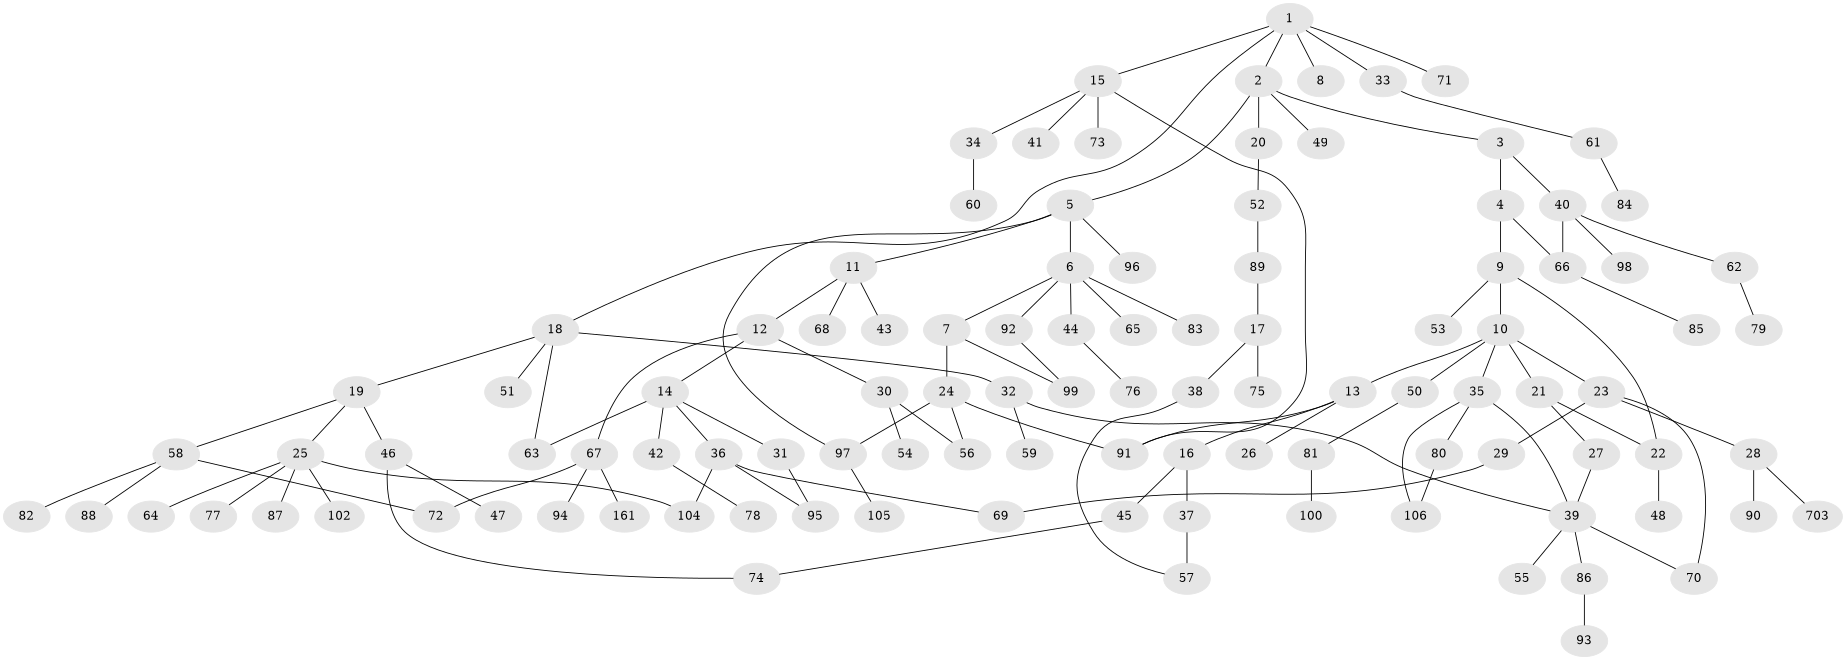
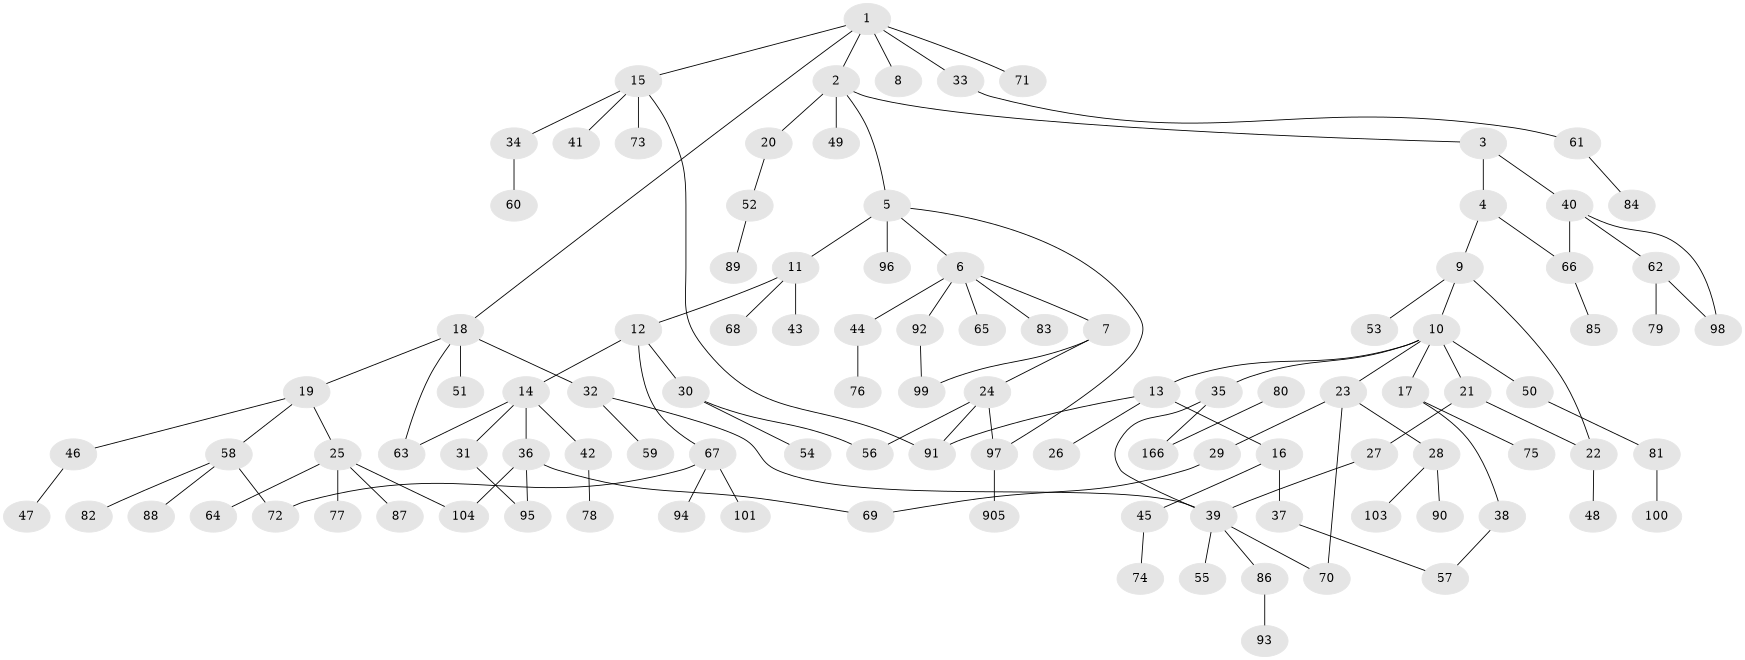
(1258, 299) -> (1421, 361)
none -> (1687, 299)
(1458, 423) -> none
(340, 517) -> none
(625, 517) -> (746, 517)
(879, 517) -> (994, 517)
(1416, 517) -> (1153, 454)
(1818, 517) -> (1376, 517)
(533, 569) -> none
